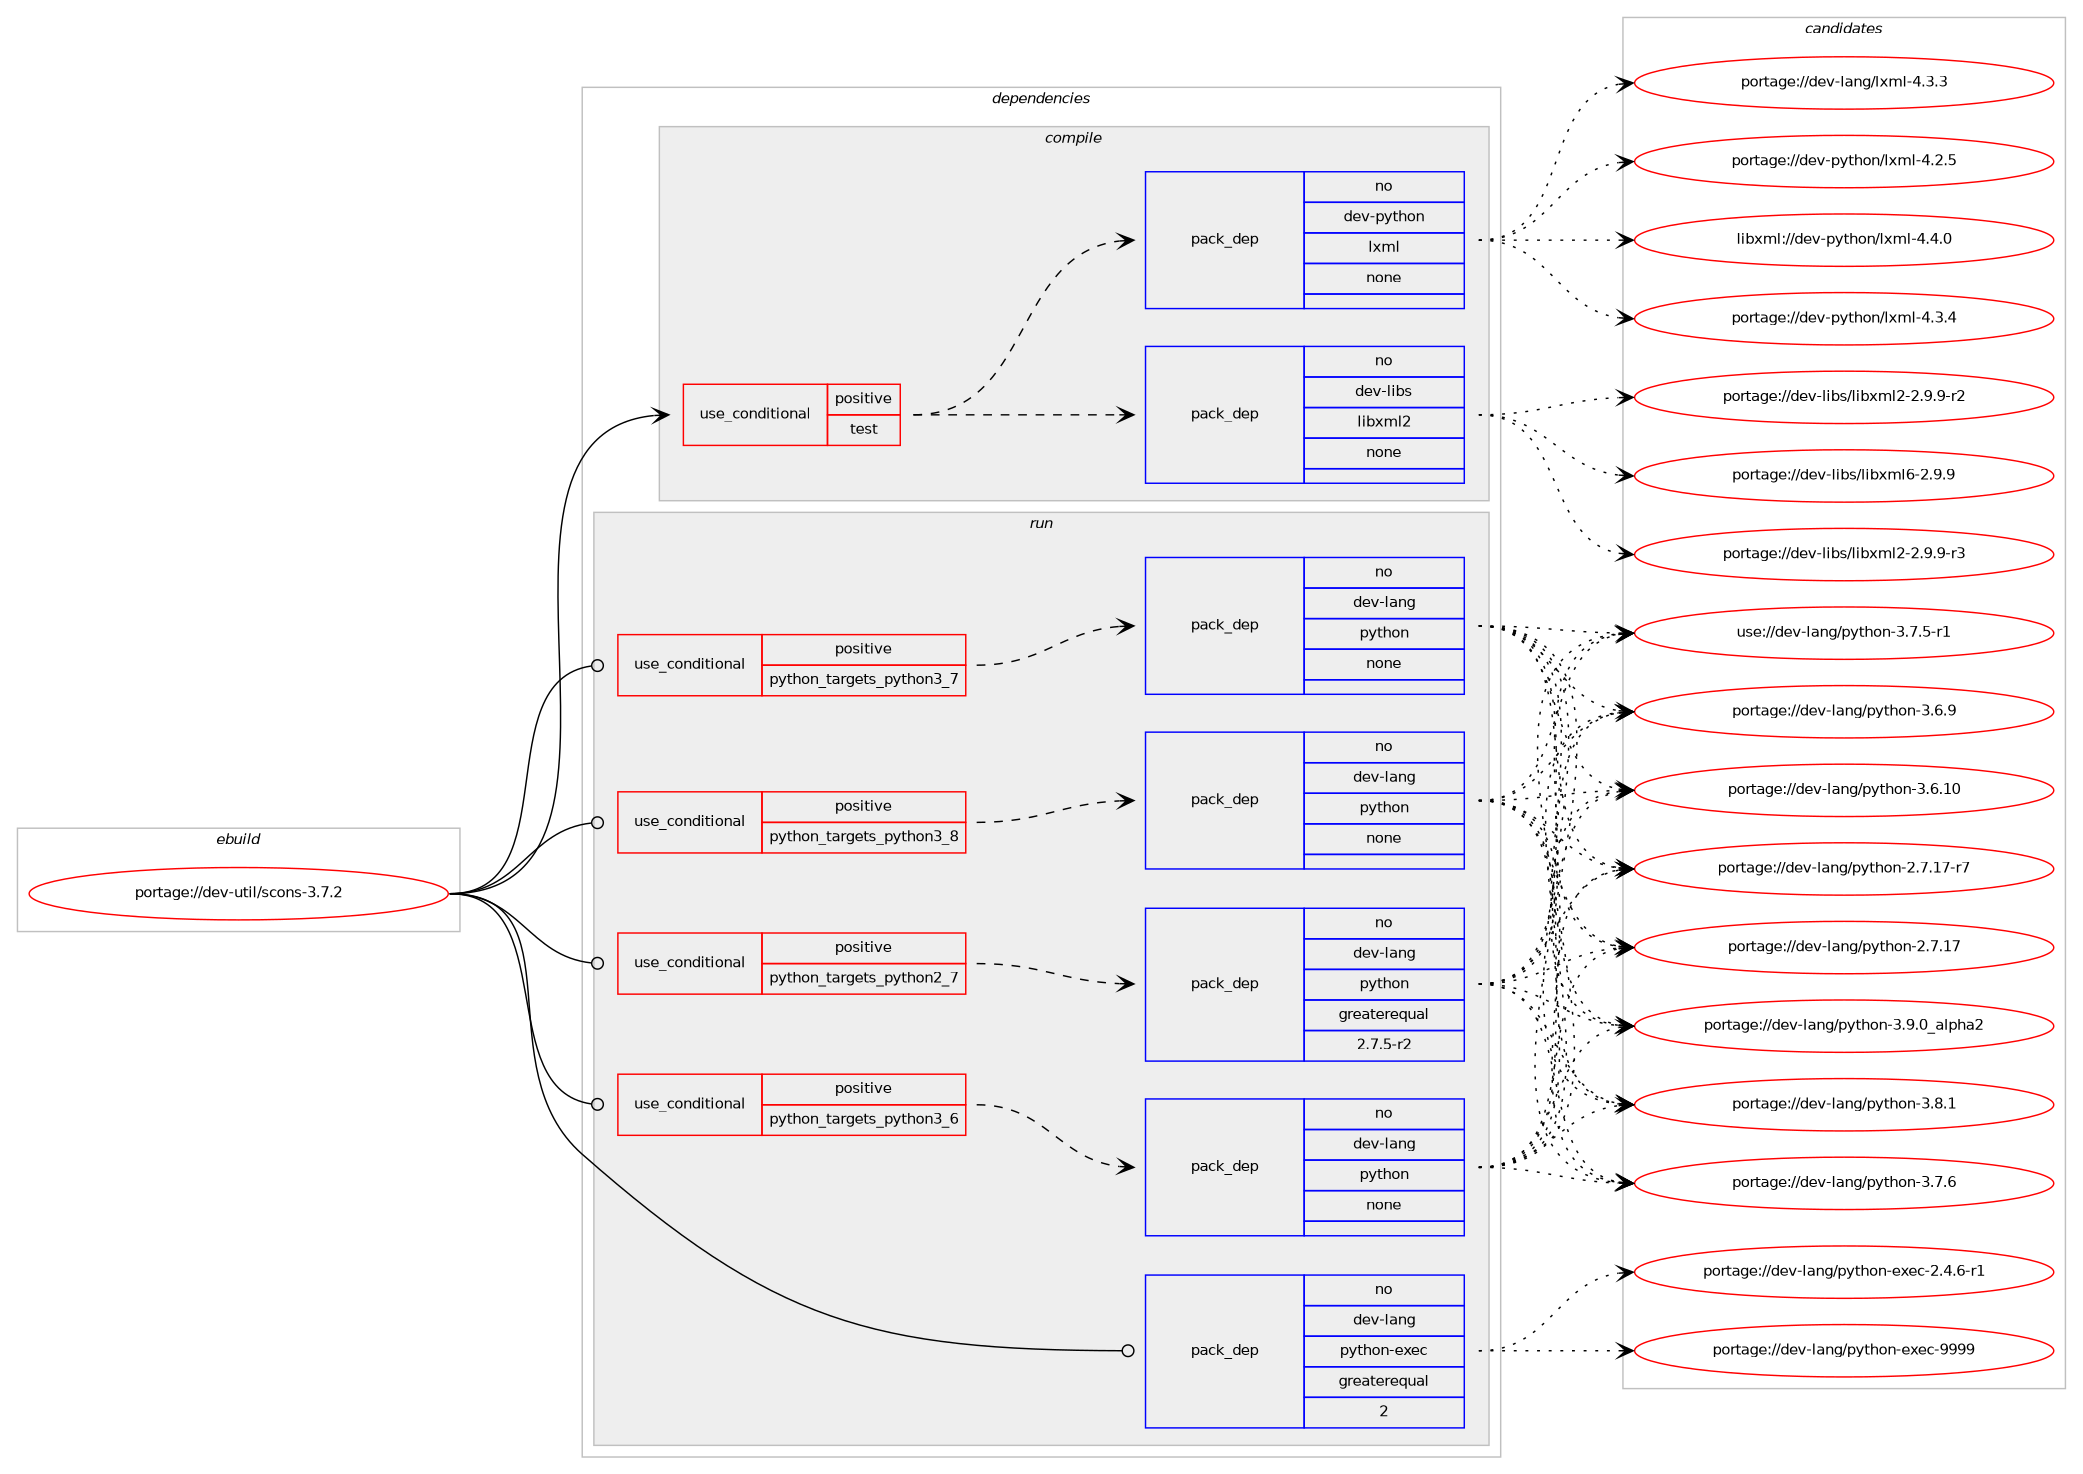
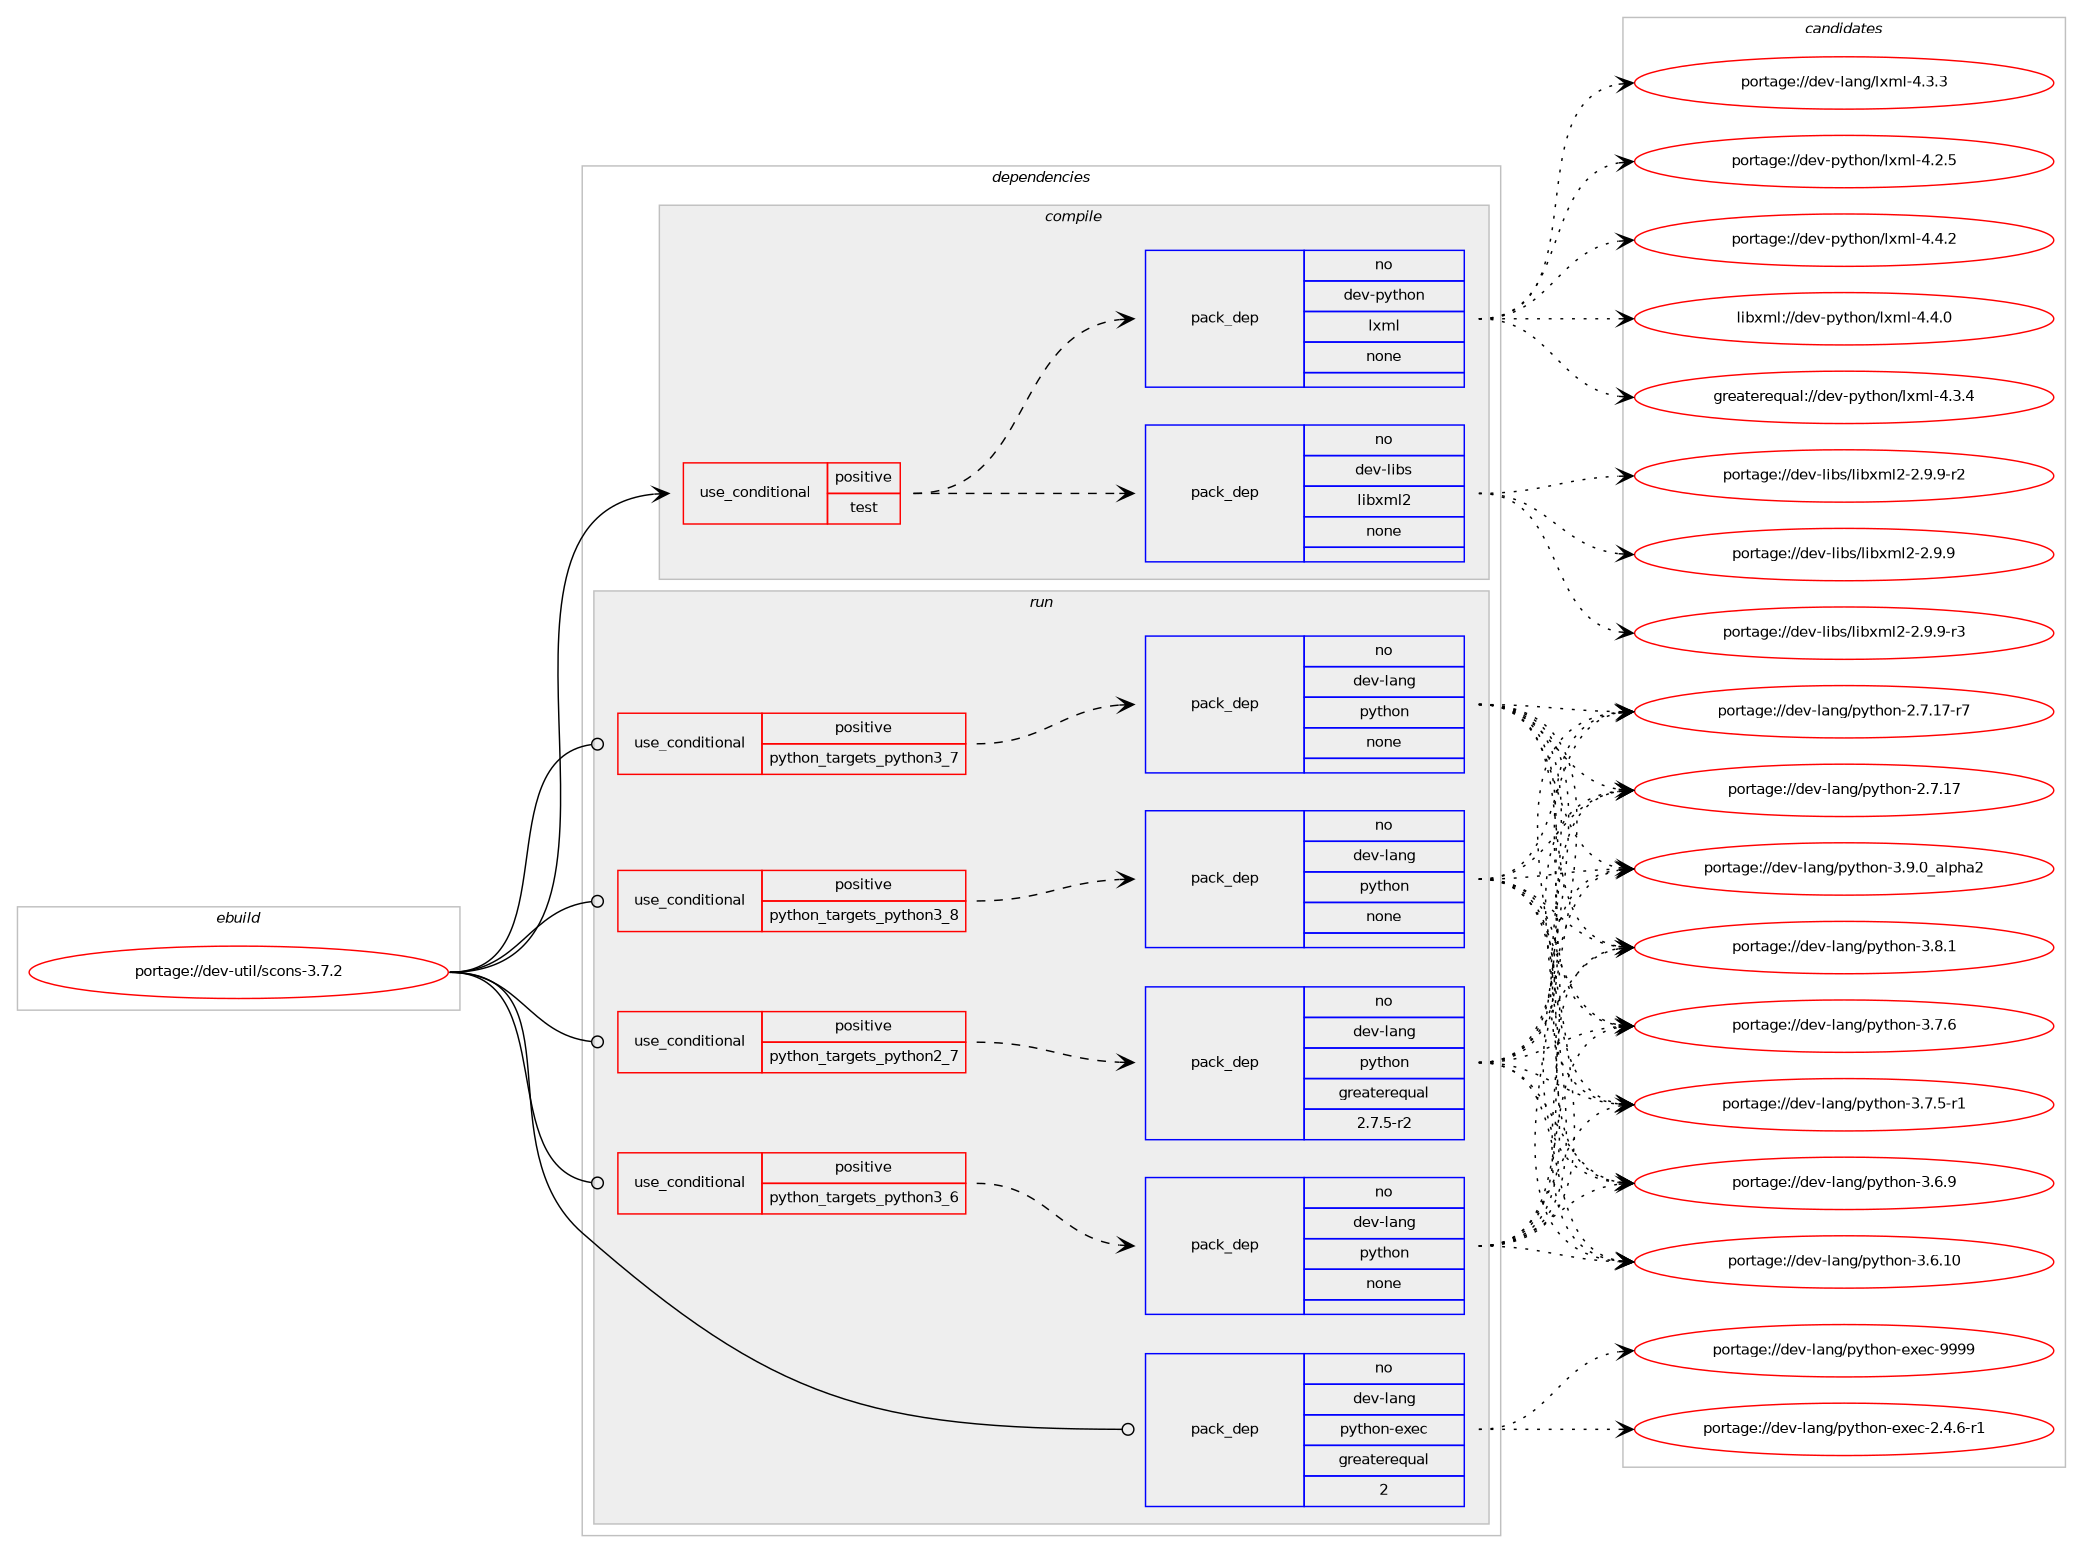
none -> (1844, 240)
(1844, 319) -> (1844, 397)
(1844, 476) -> (1844, 555)
(1844, 633) -> (1844, 1105)
